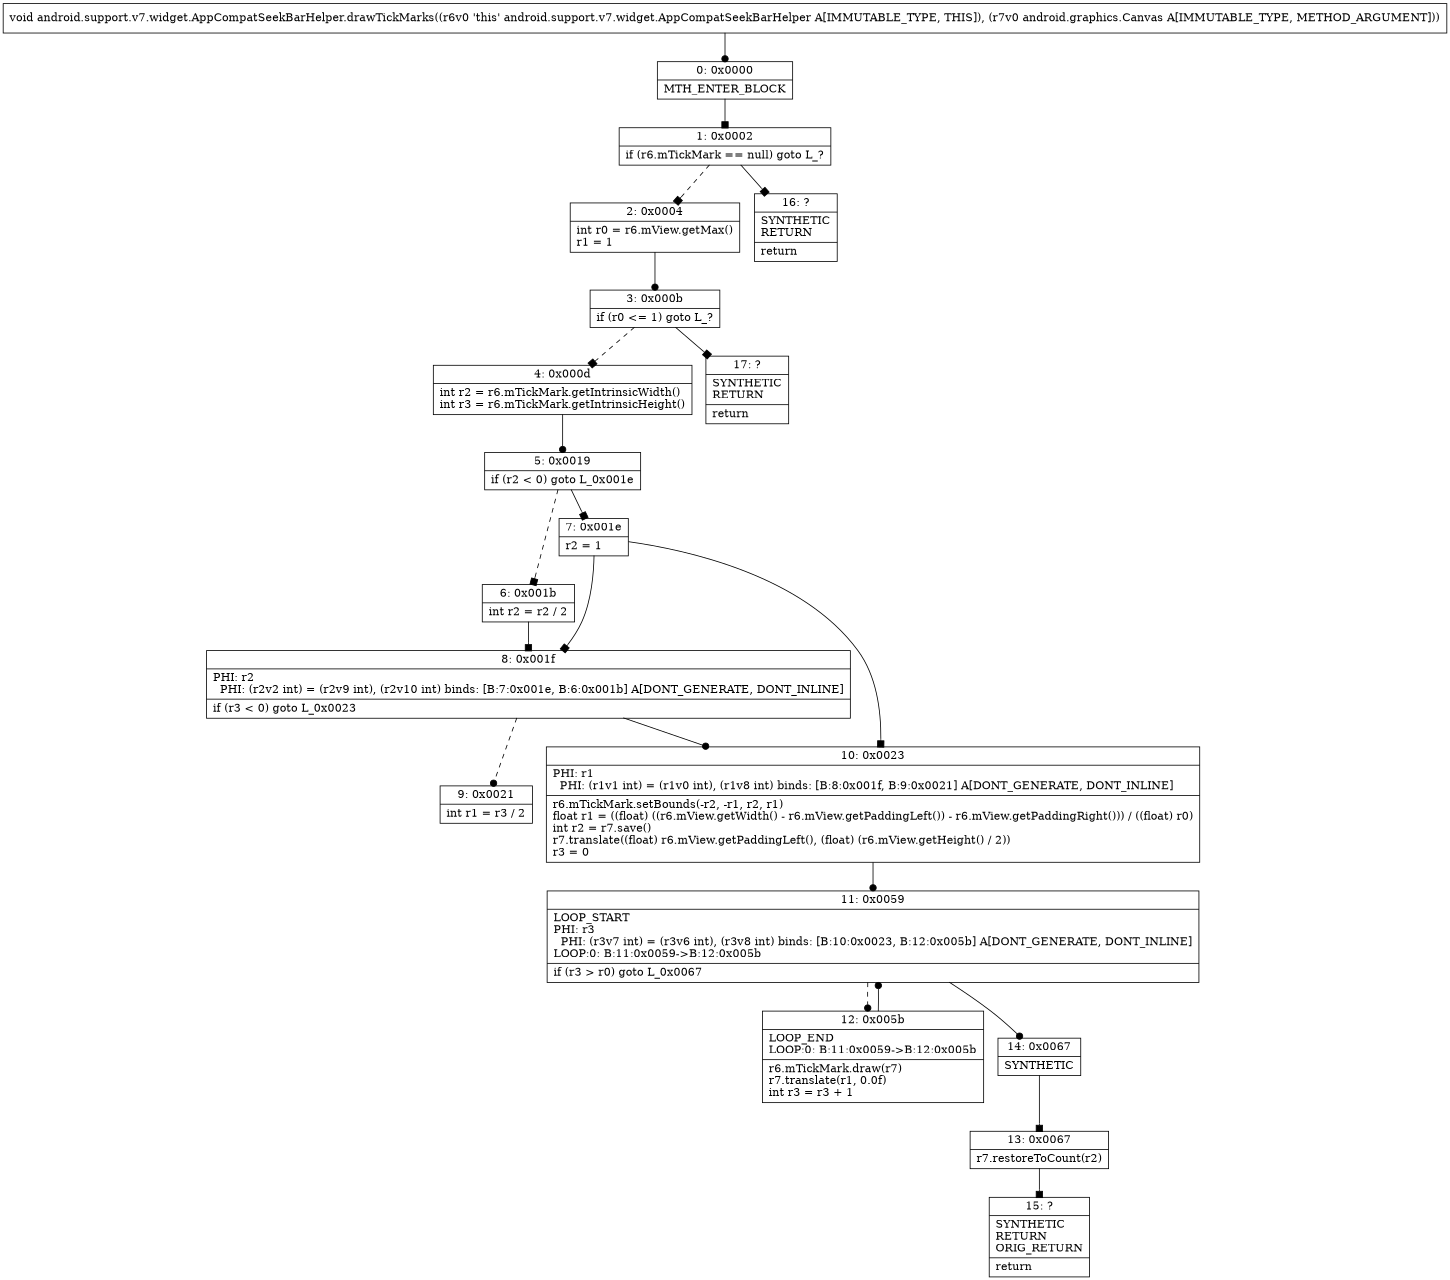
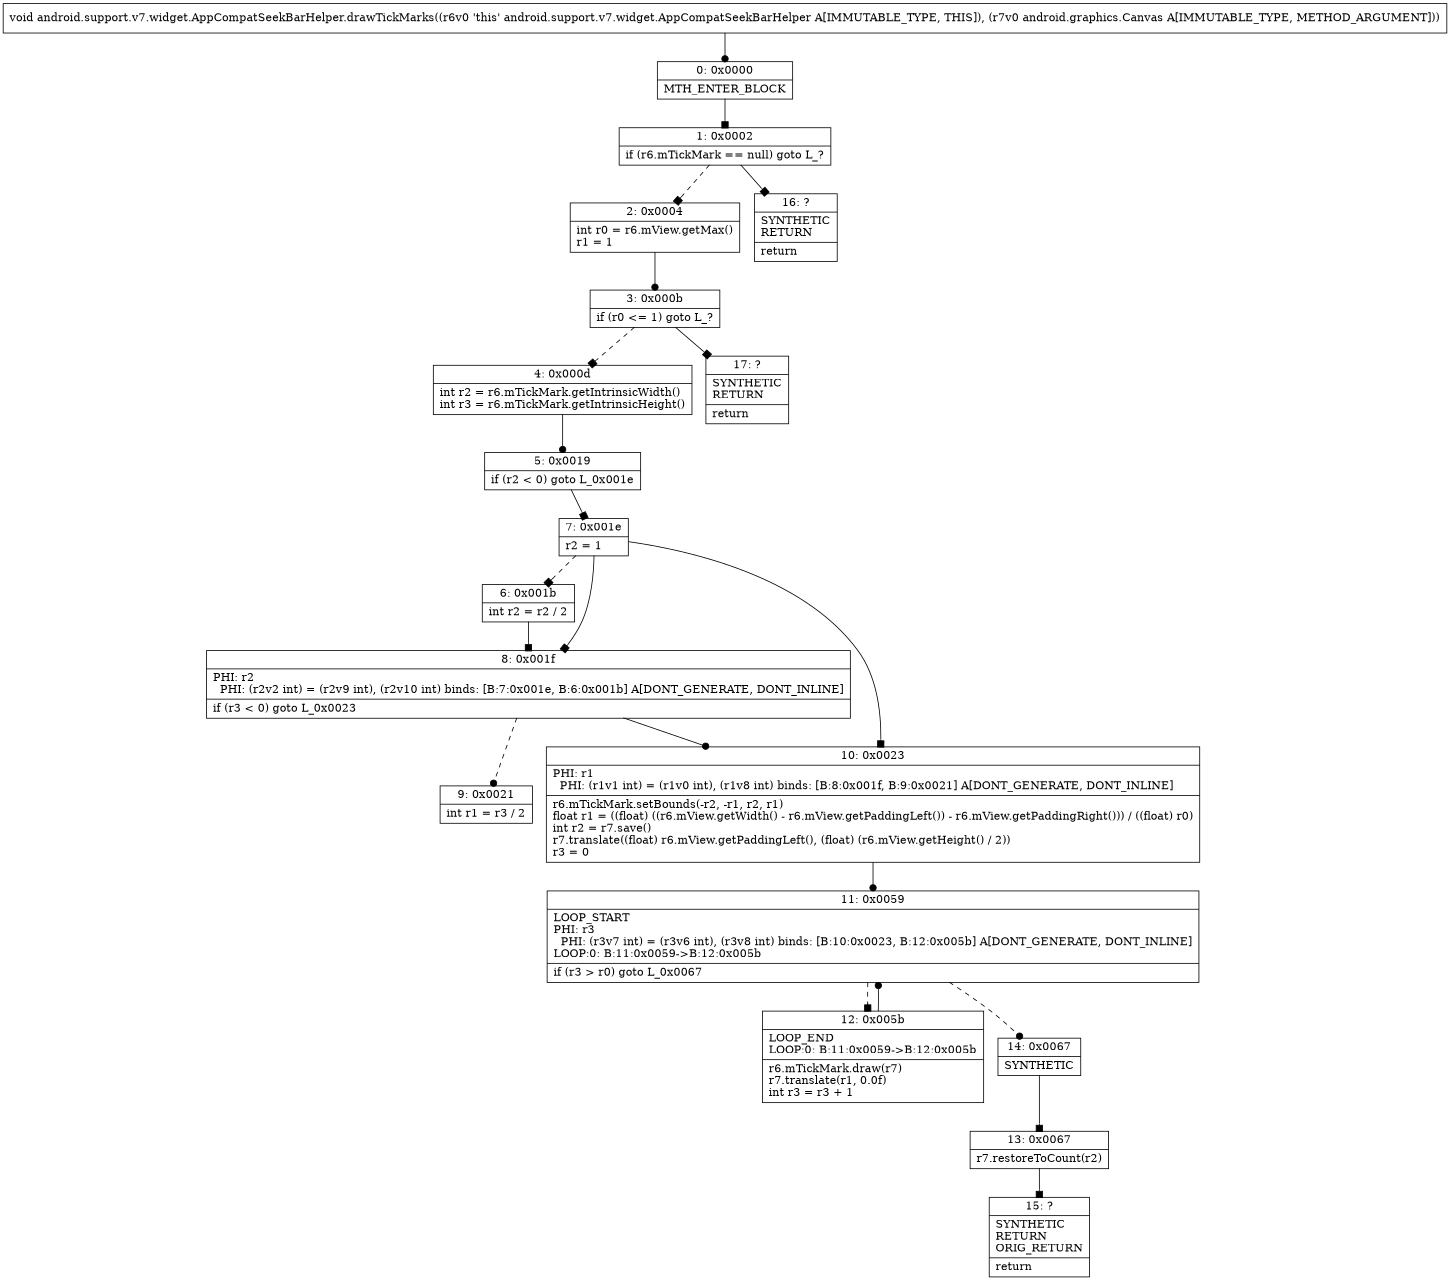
(547, 533) -> (564, 567)
(868, 994) -> (868, 994)
(984, 1006) -> (984, 1006)
